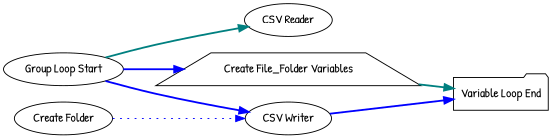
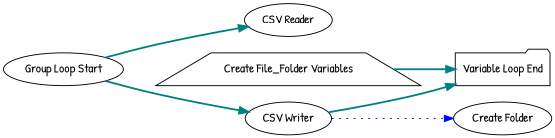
(149, 69) -> none
(172, 97) -> (172, 97)
(387, 107) -> (388, 101)
(174, 118) -> (388, 118)
